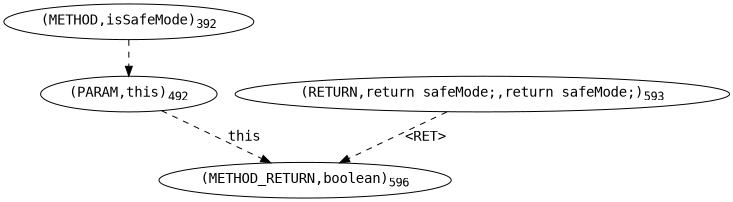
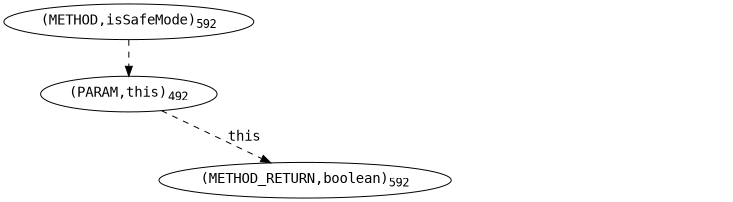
(207, 20) -> (207, 20)
(482, 94) -> none
(399, 179) -> (399, 179)
